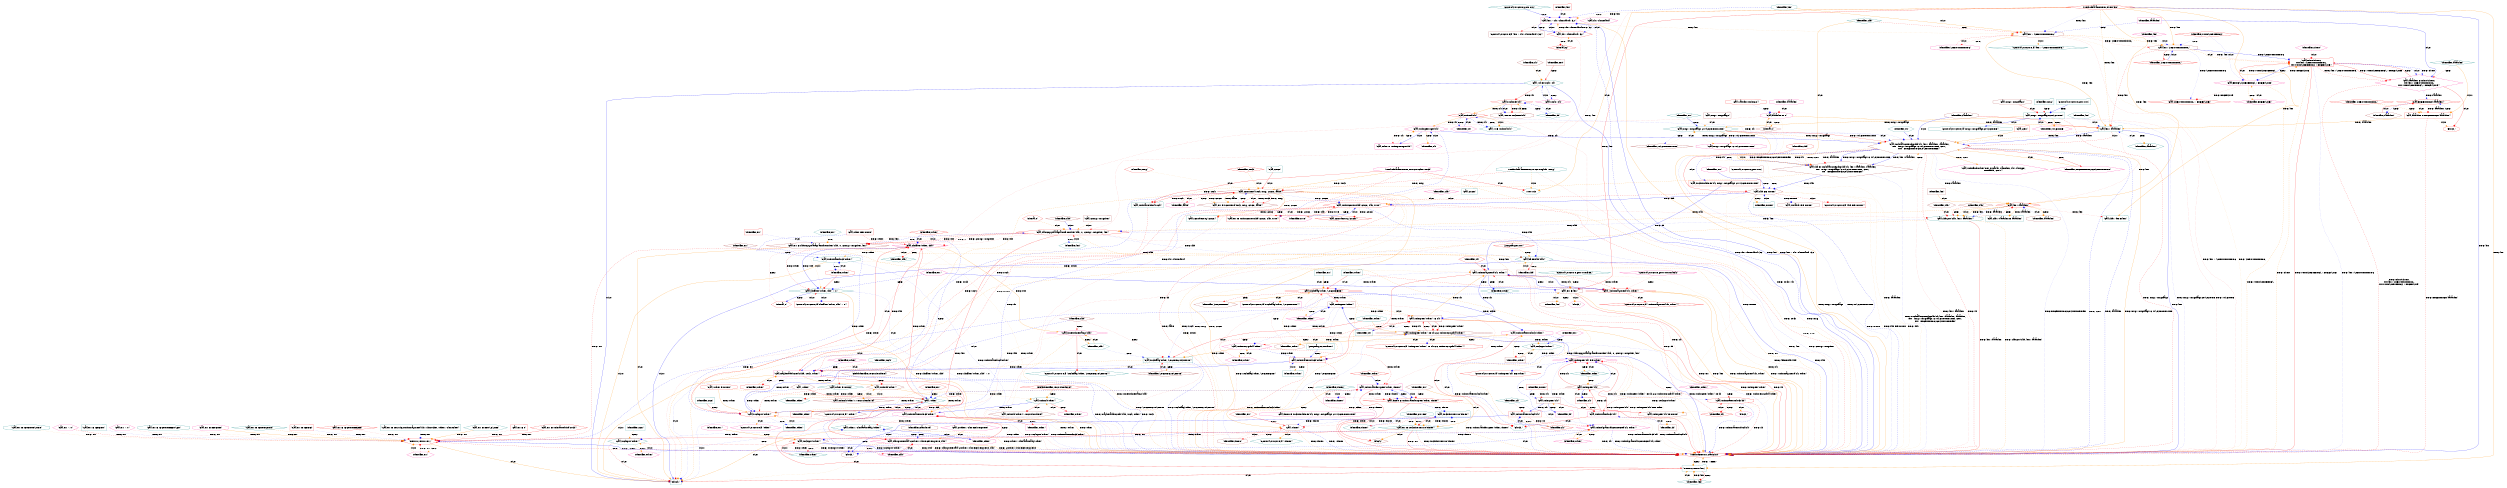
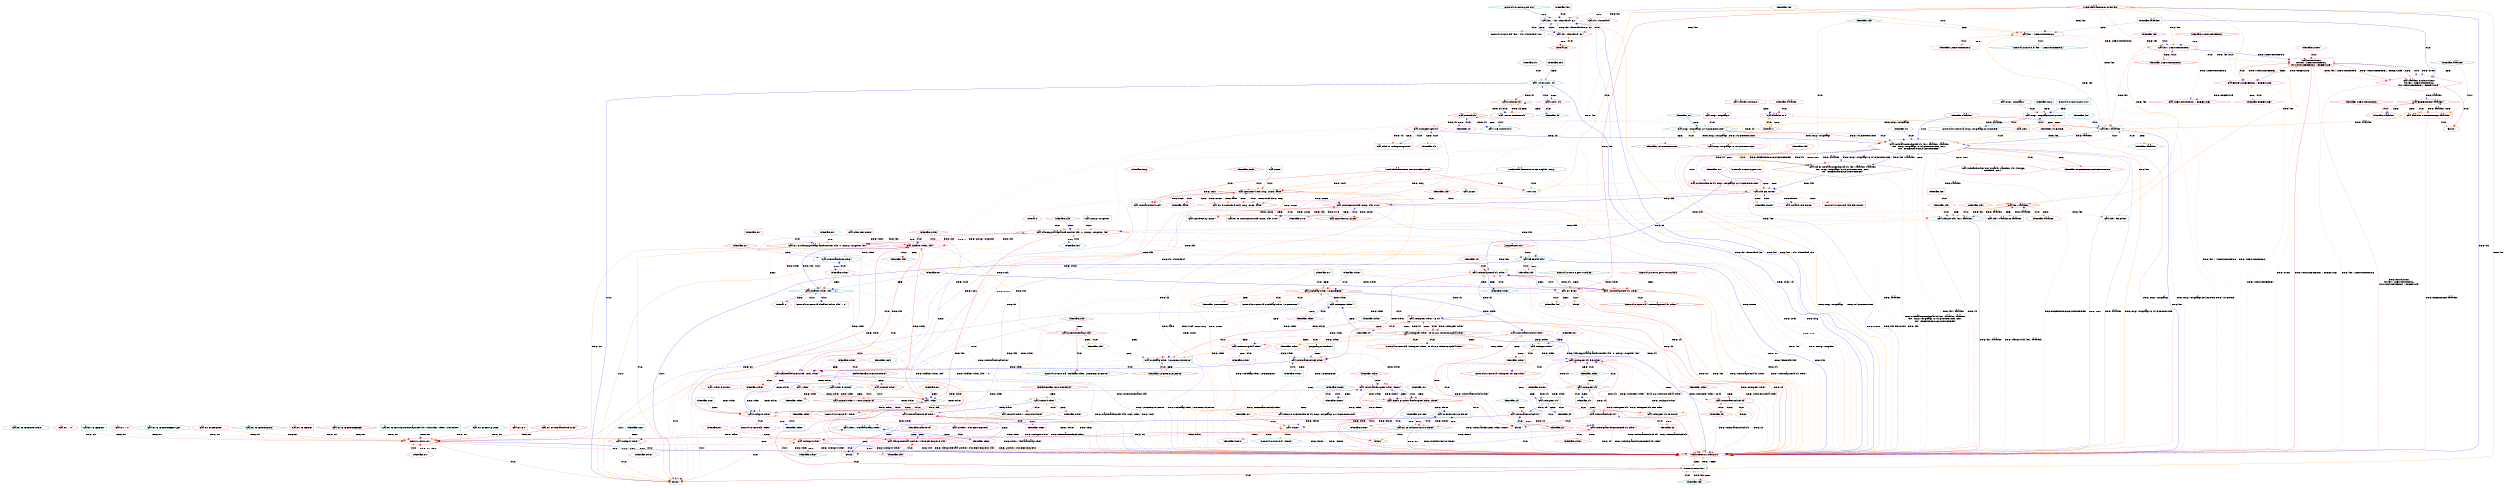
none -> (1558, 357)
